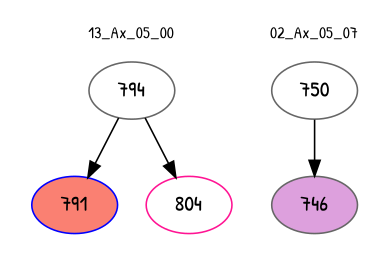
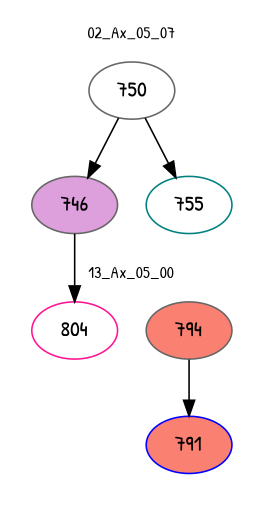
(132, 91) -> (189, 330)
(157, 141) -> (75, 269)
none -> (189, 205)
